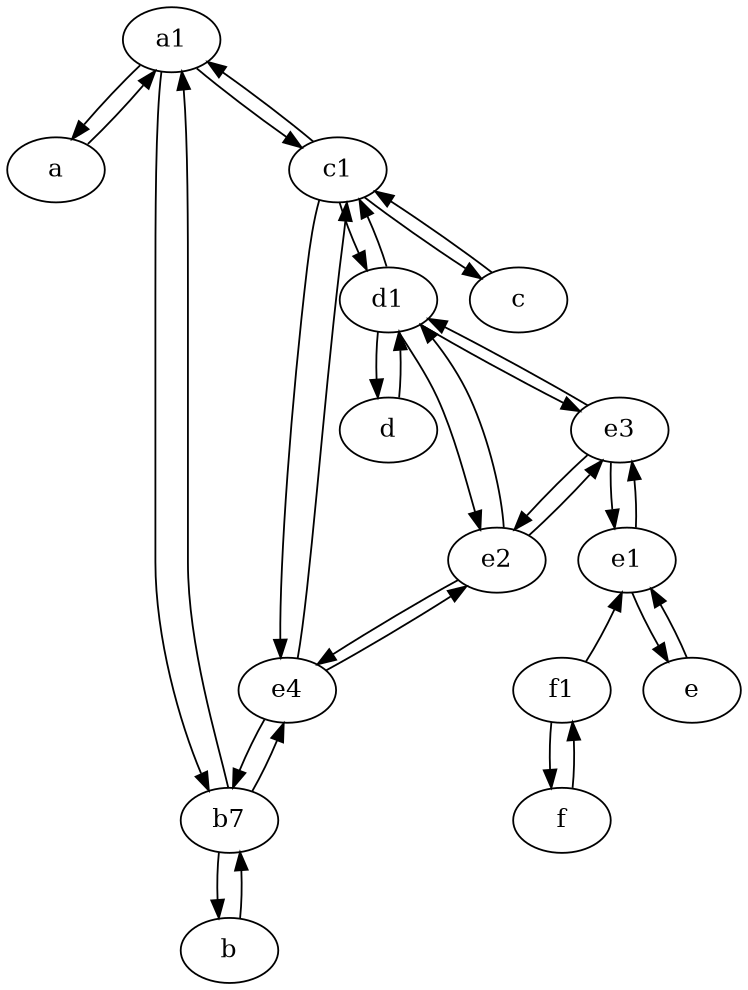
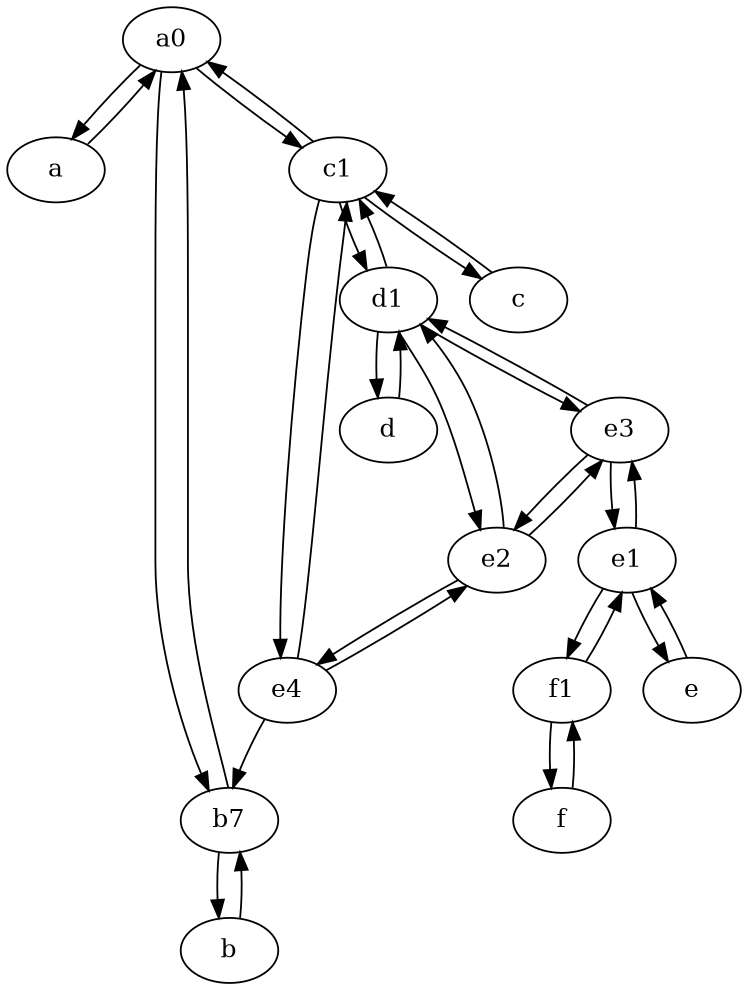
(172, 40) -> (172, 40)
none -> (588, 614)
(265, 766) -> none
